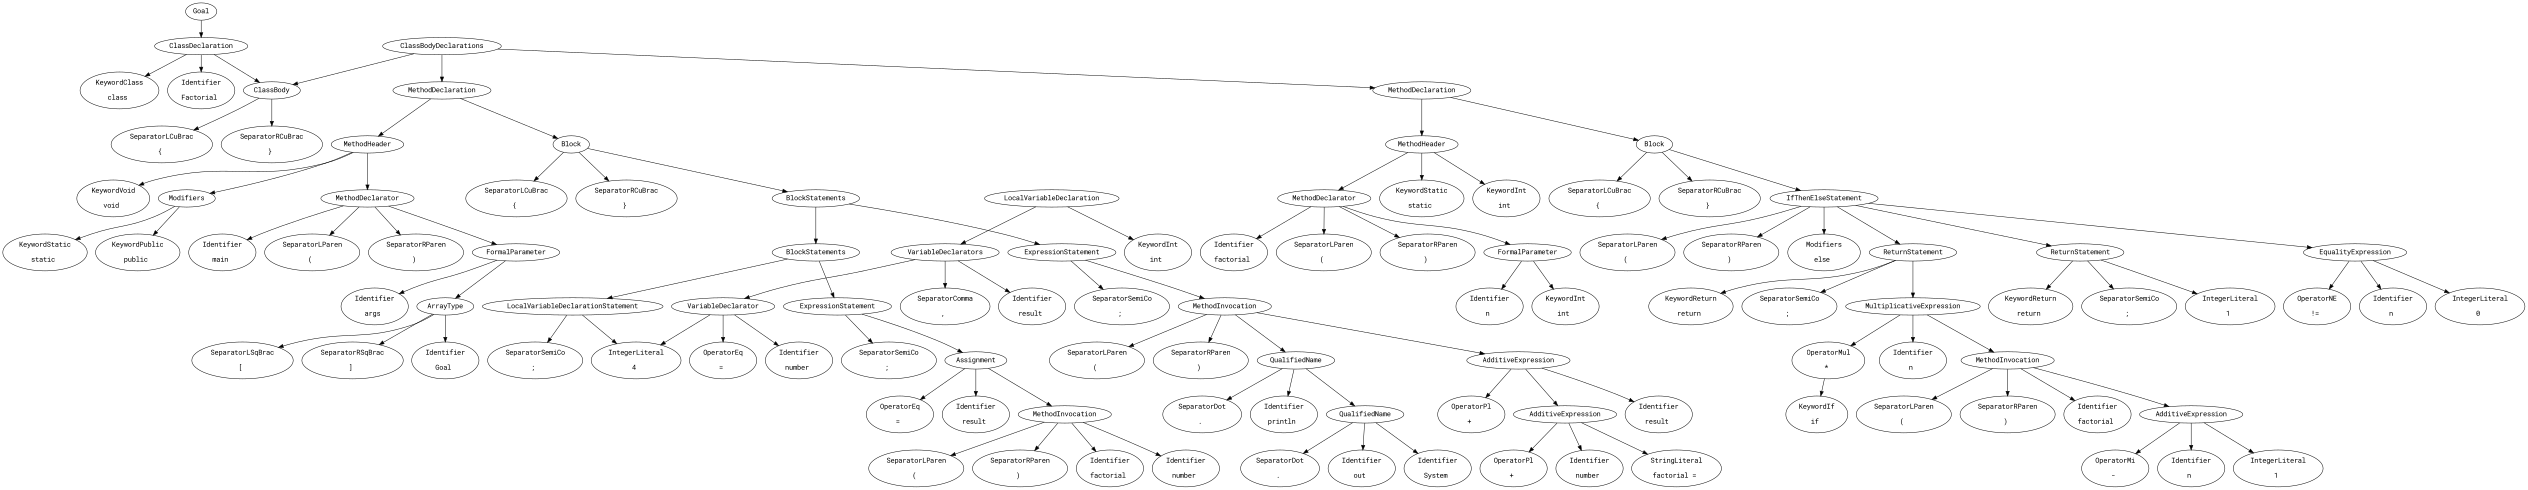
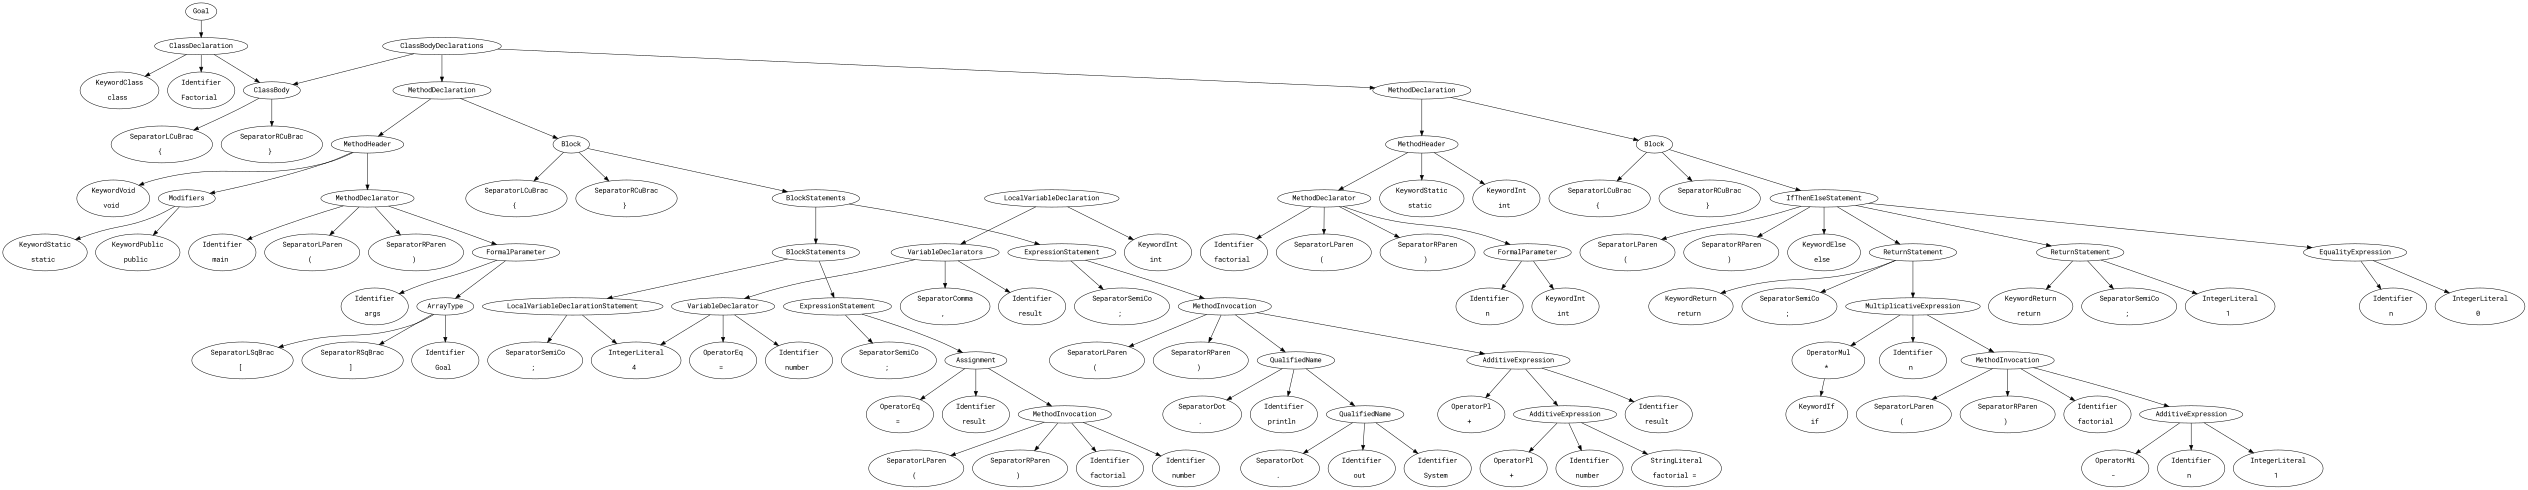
(1824, 252) -> (1824, 252)
(2317, 306) -> none
